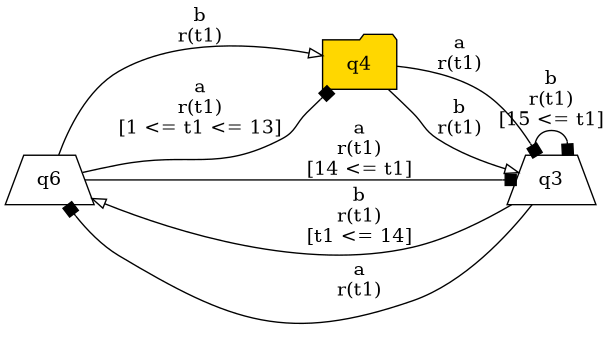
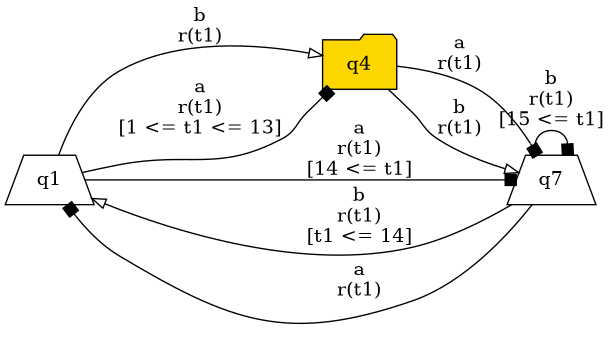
(50, 180) -> (50, 180)
(552, 180) -> (552, 180)
